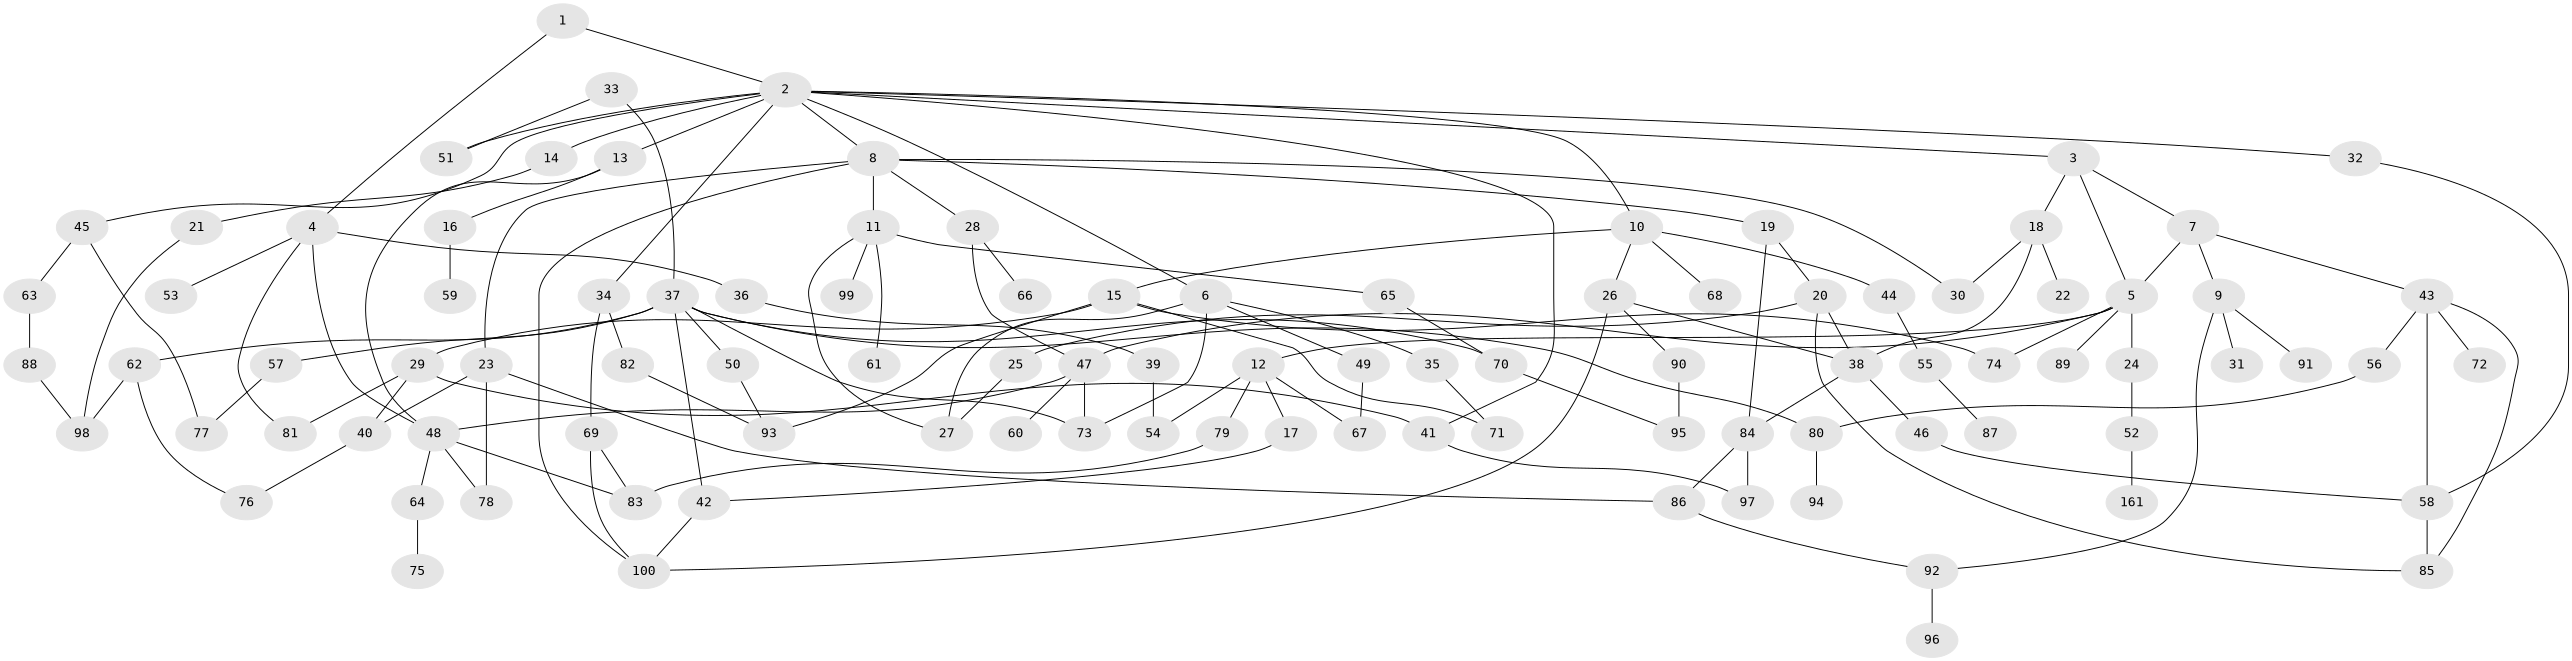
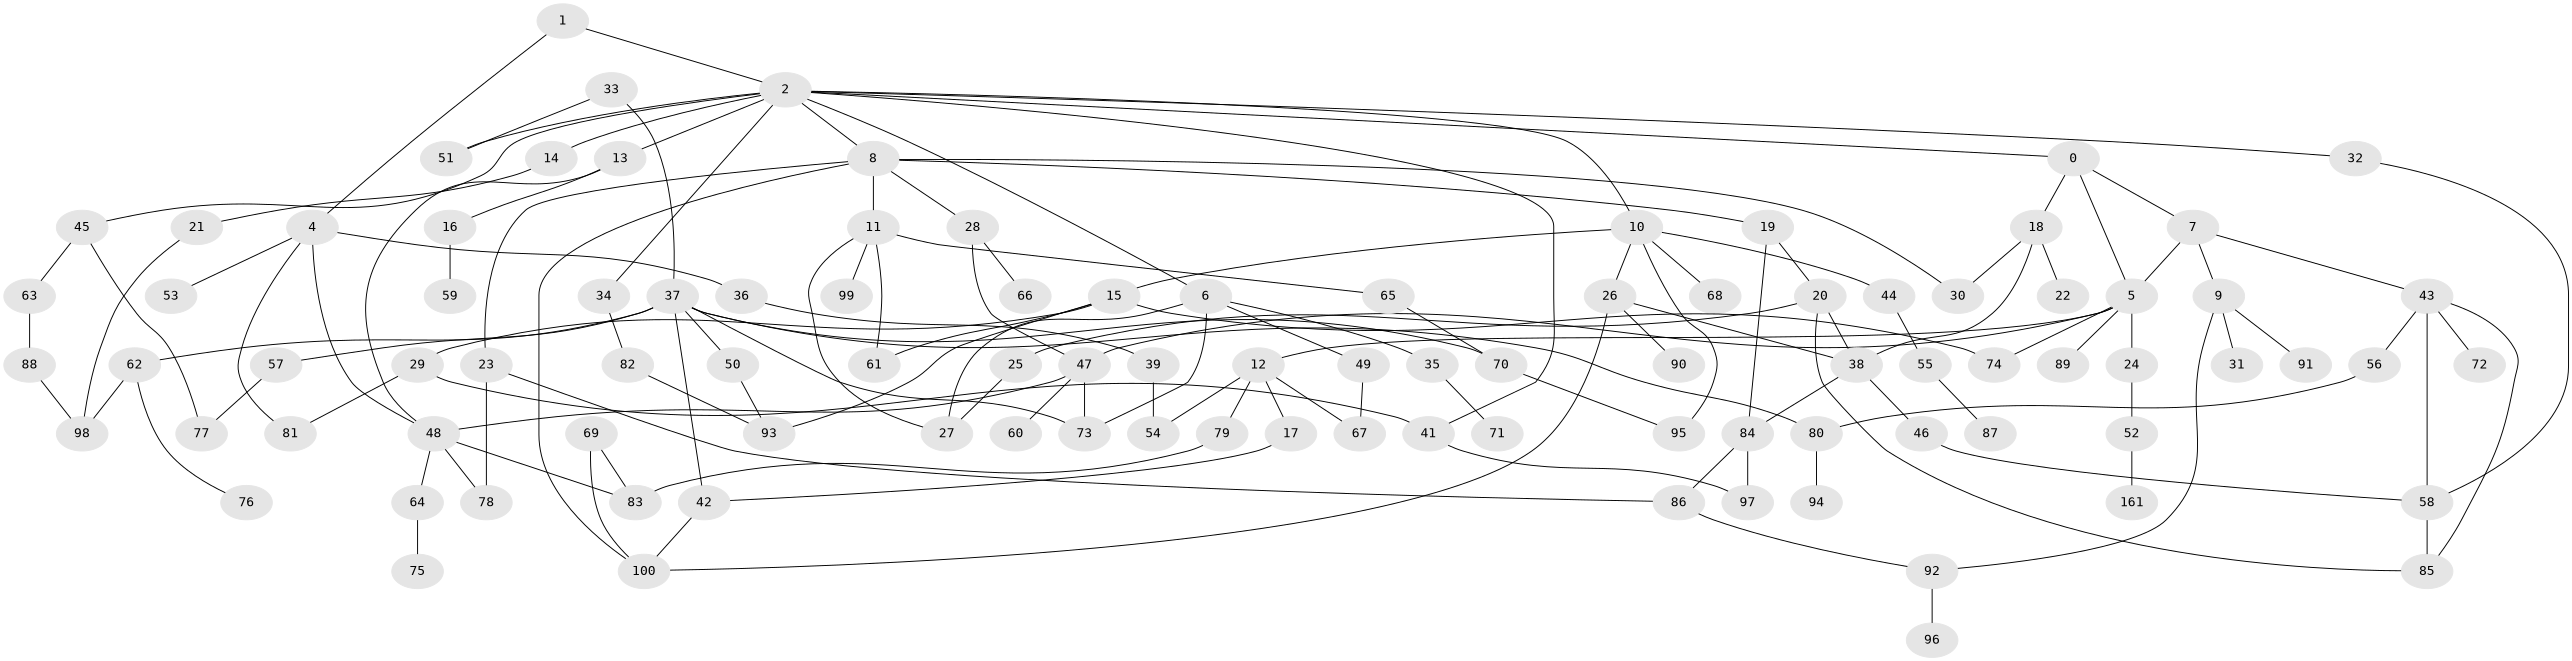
(2074, 159) -> (2074, 159)
(1309, 362) -> (973, 332)
(592, 365) -> none
(1679, 400) -> (1698, 329)
(365, 434) -> none
